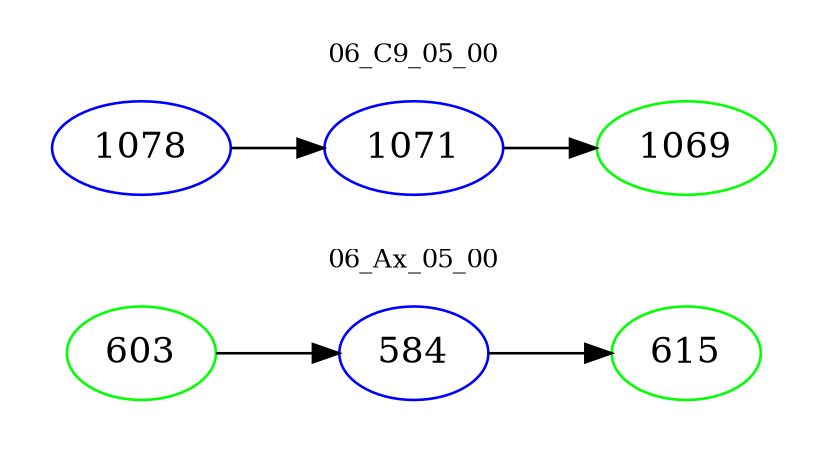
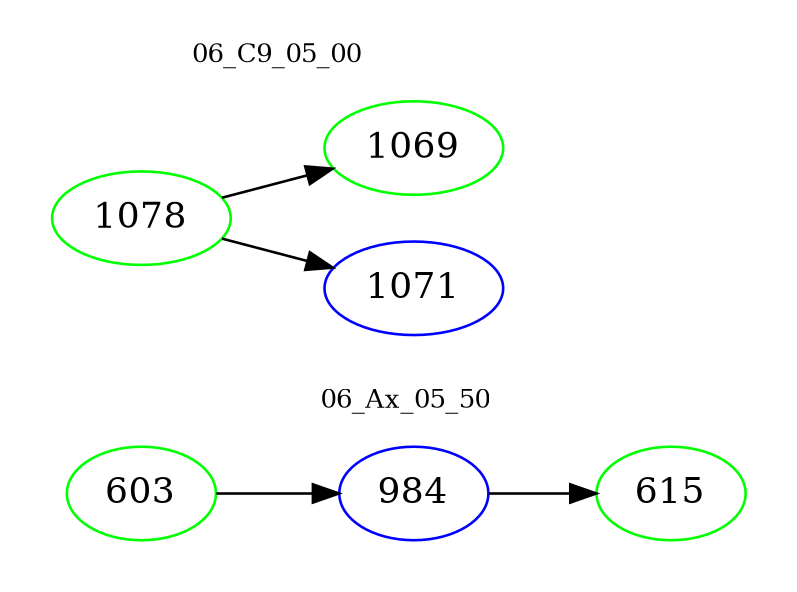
(141, 148) -> (141, 218)
(537, 148) -> (265, 187)
(414, 261) -> (406, 401)
(414, 353) -> (414, 493)
